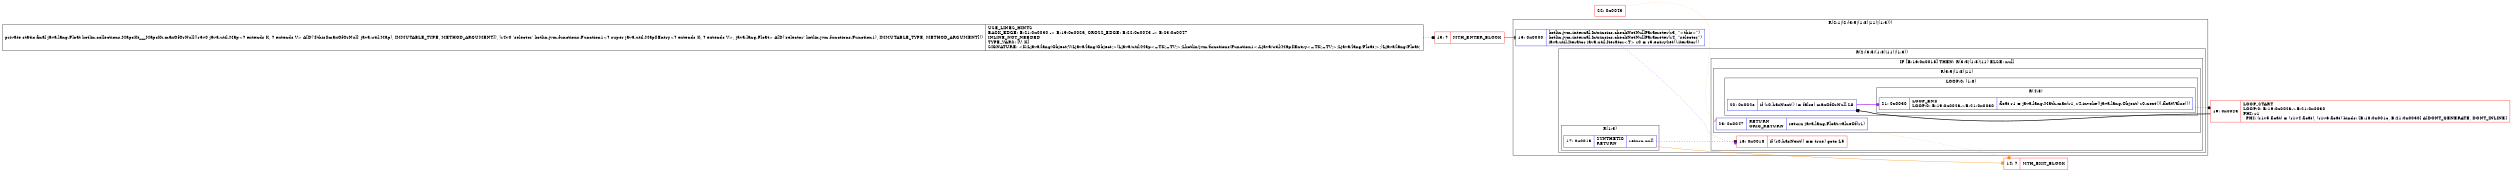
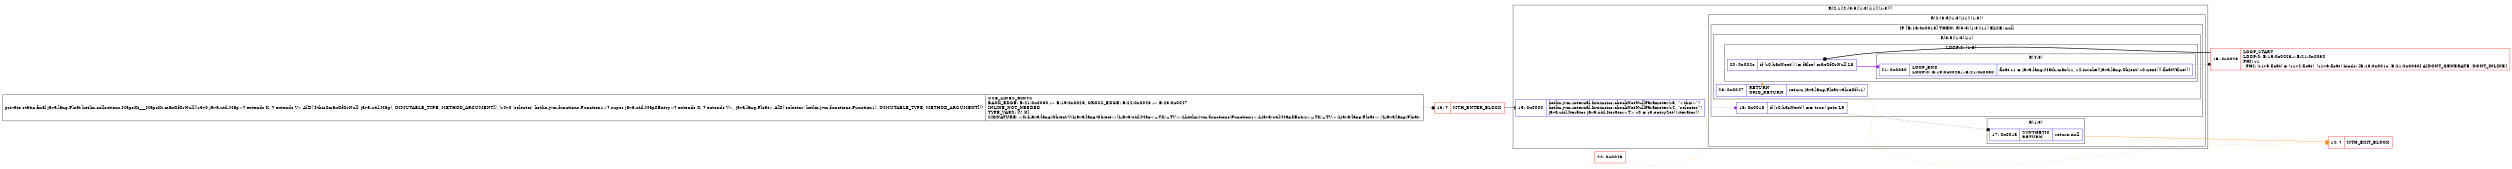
(1695, 141) -> (1915, 121)
(1792, 142) -> (1792, 108)
